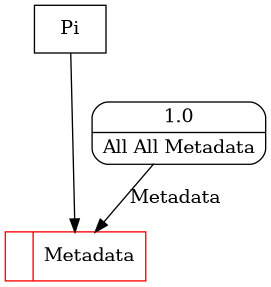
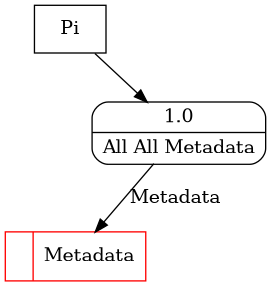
(73, 136) -> (116, 73)
